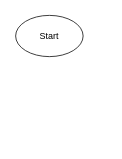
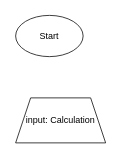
none -> (60, 120)
